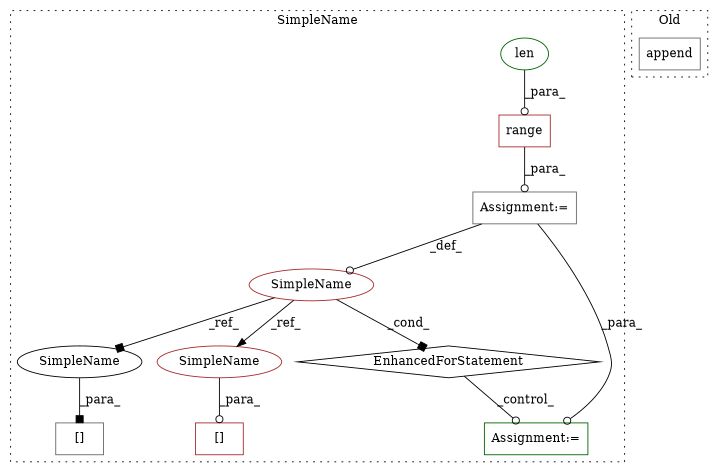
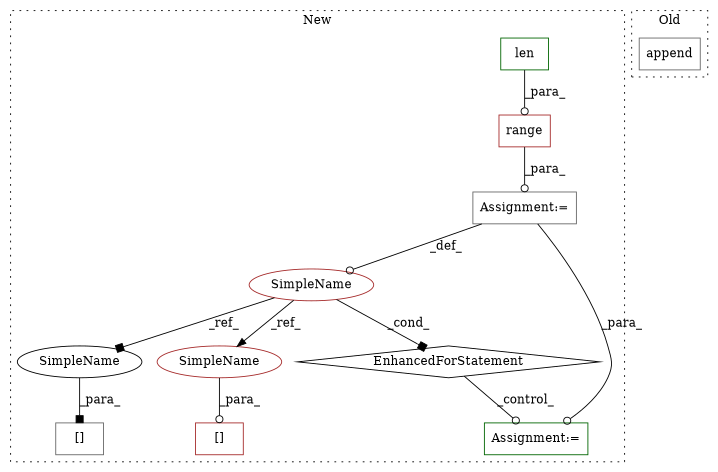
(318, 21) -> (318, 21)
(525, 54) -> (525, 54)
